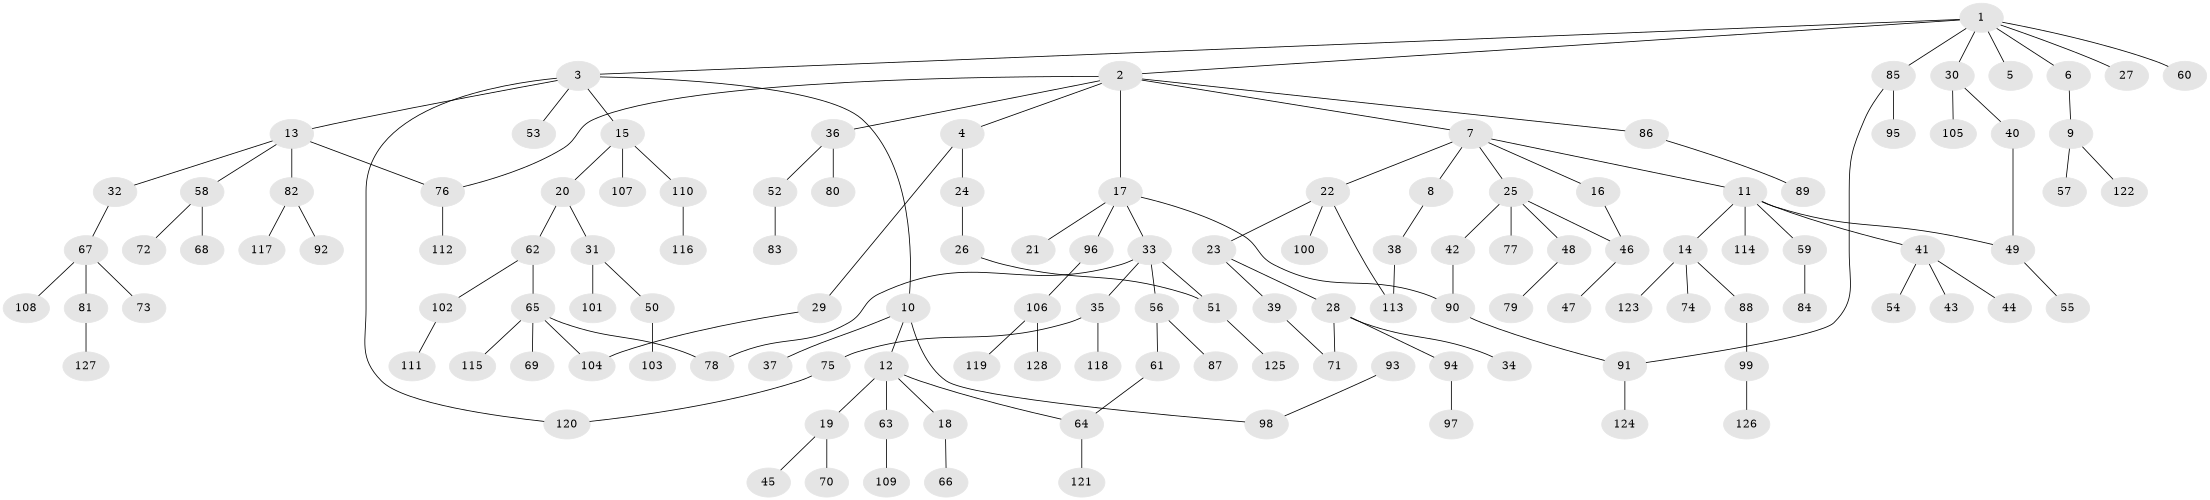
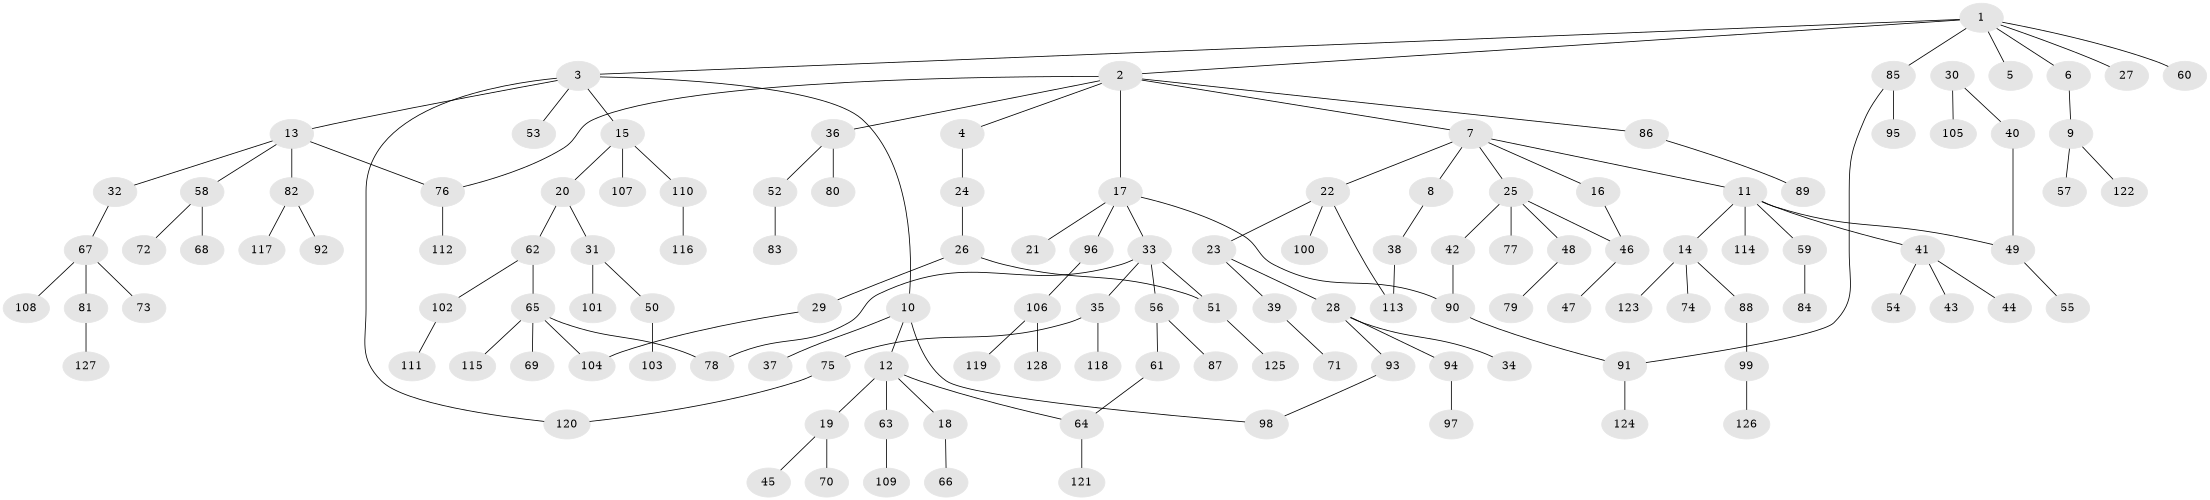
(1967, 47) -> none
(891, 221) -> (891, 279)
(1334, 337) -> (1363, 337)
